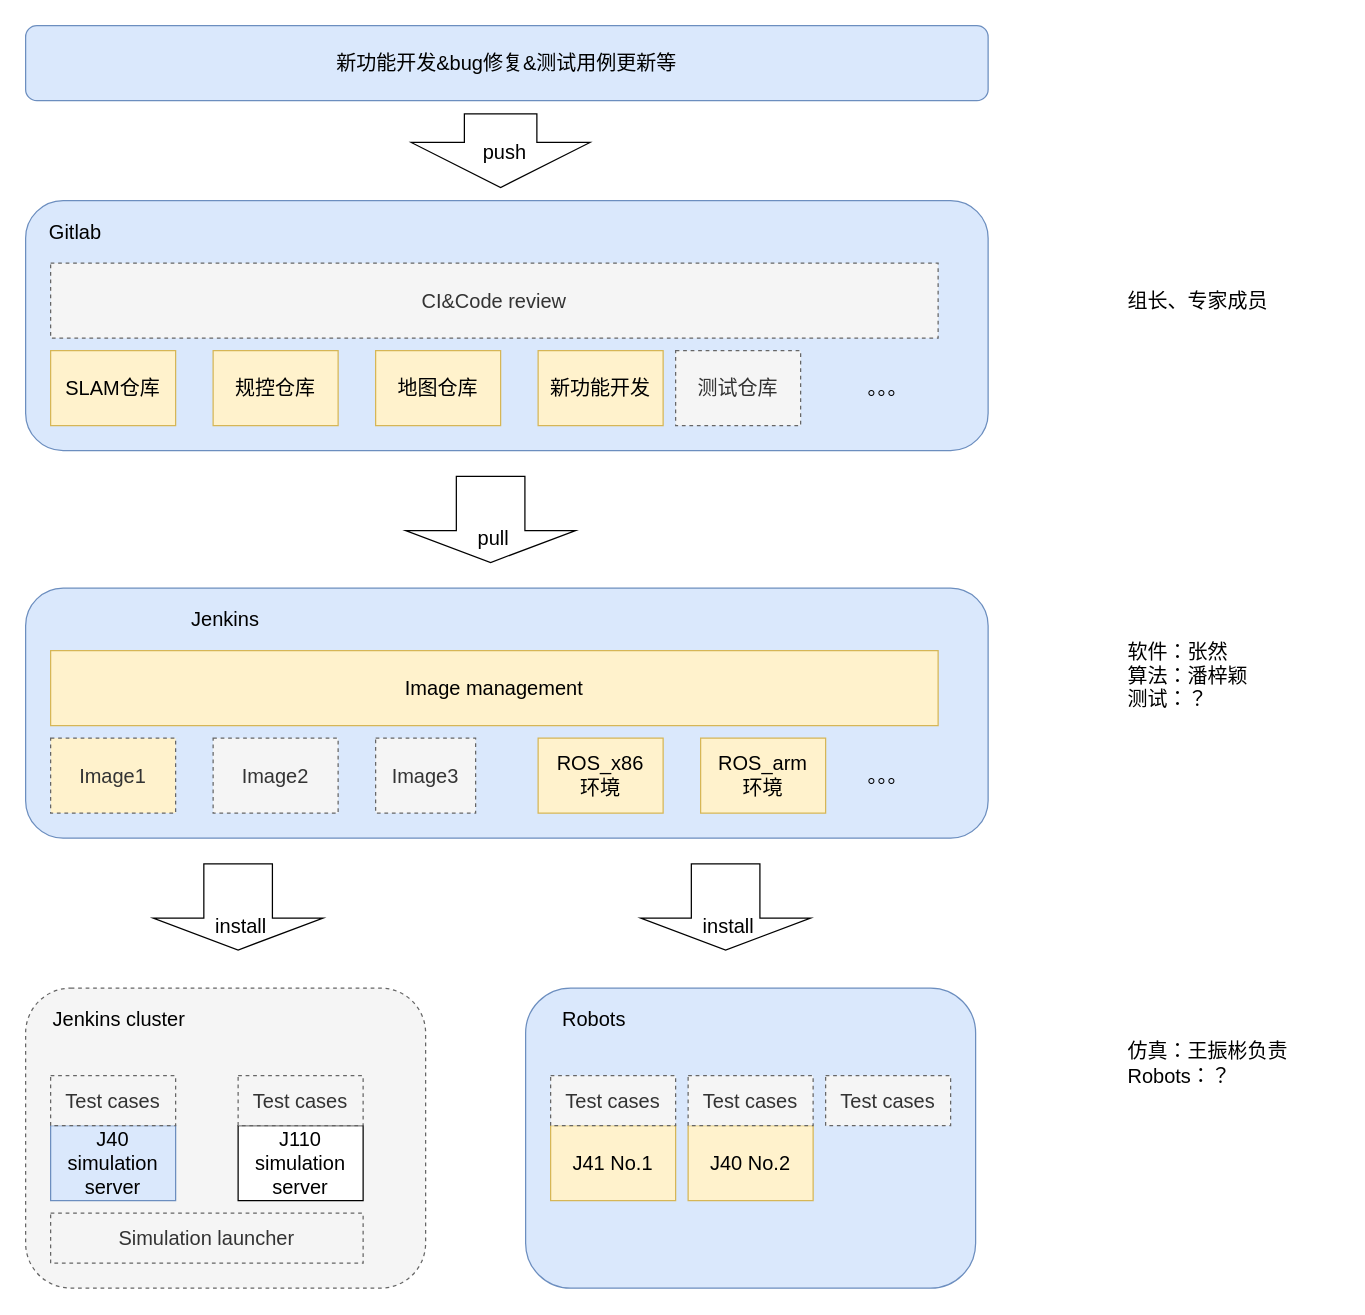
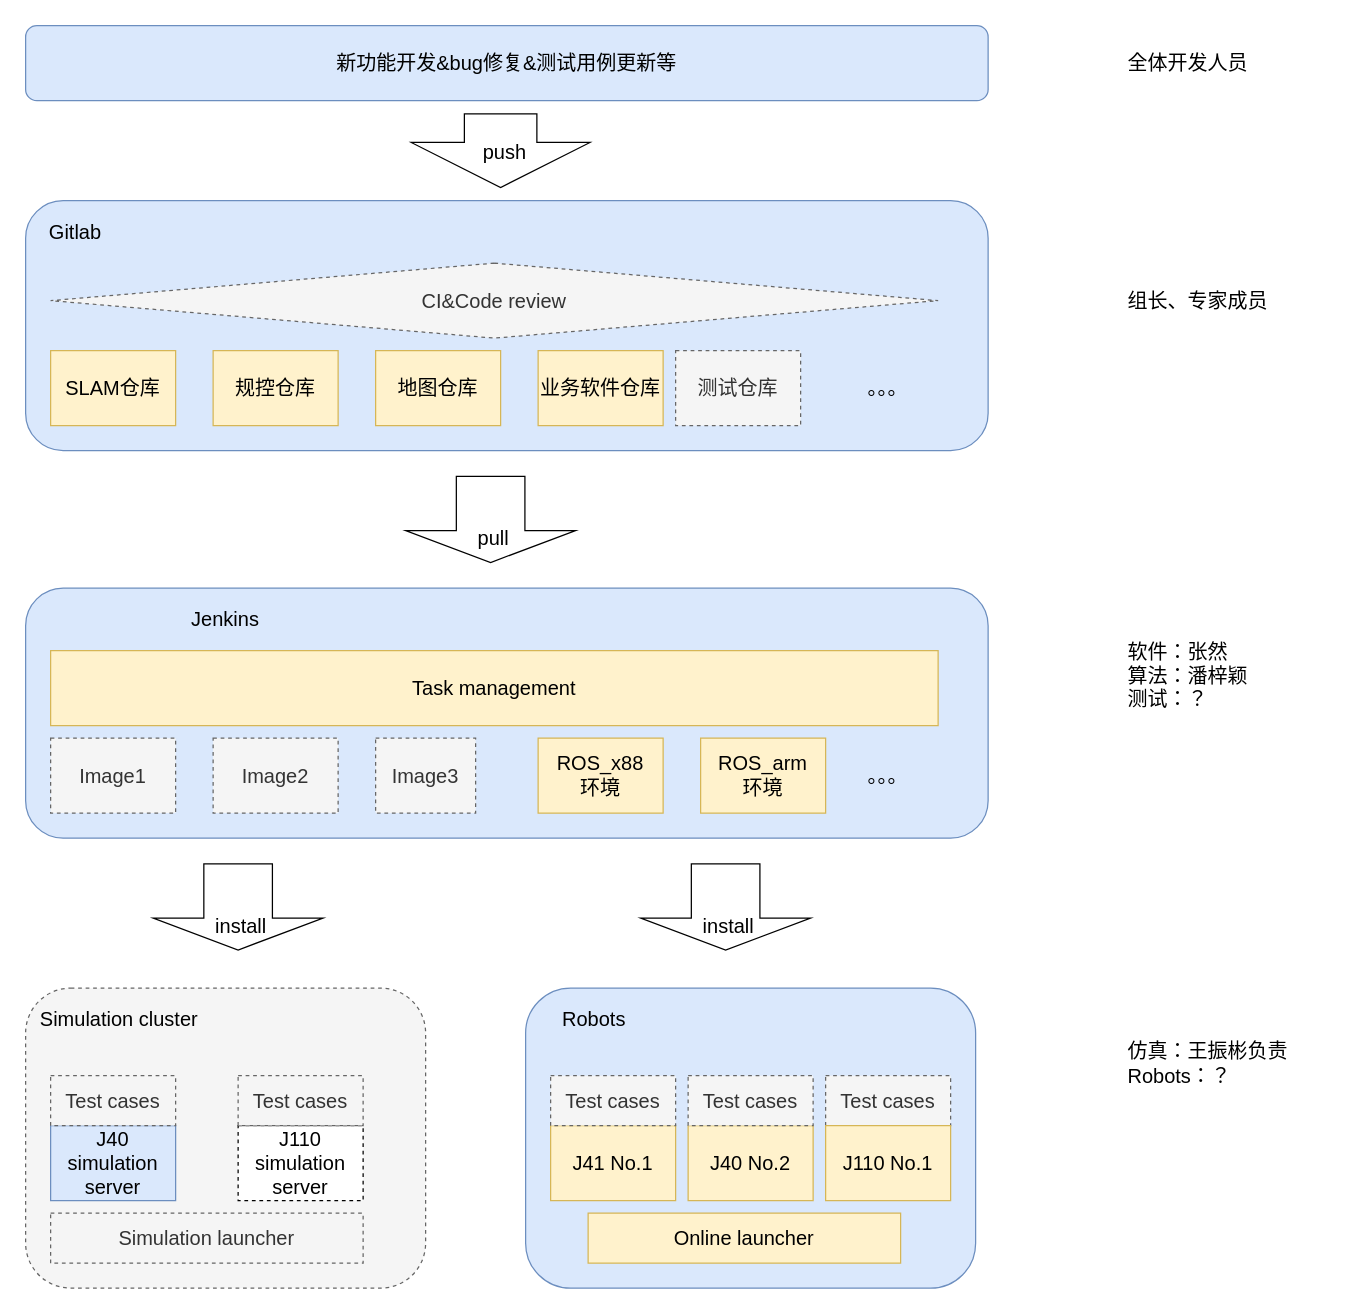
none -> (1201, 63)
(494, 301) -> (494, 301)
(601, 388) -> (601, 388)
(494, 688) -> (494, 688)
(113, 776) -> (113, 776)
(601, 776) -> (601, 776)
(119, 1019) -> (119, 1019)
(301, 1163) -> (301, 1163)
none -> (888, 1163)
none -> (744, 1238)
